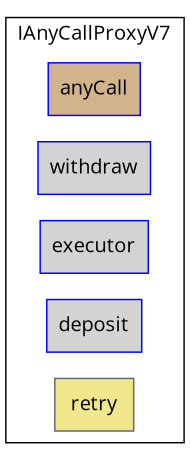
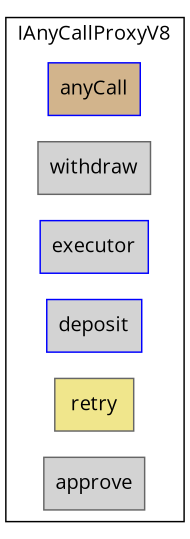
(95, 34) -> (95, 34)
(94, 168) -> (94, 168)
none -> (94, 484)
